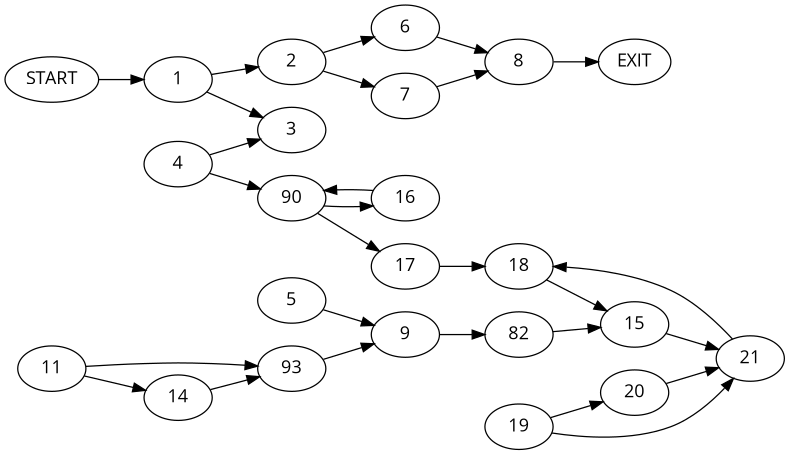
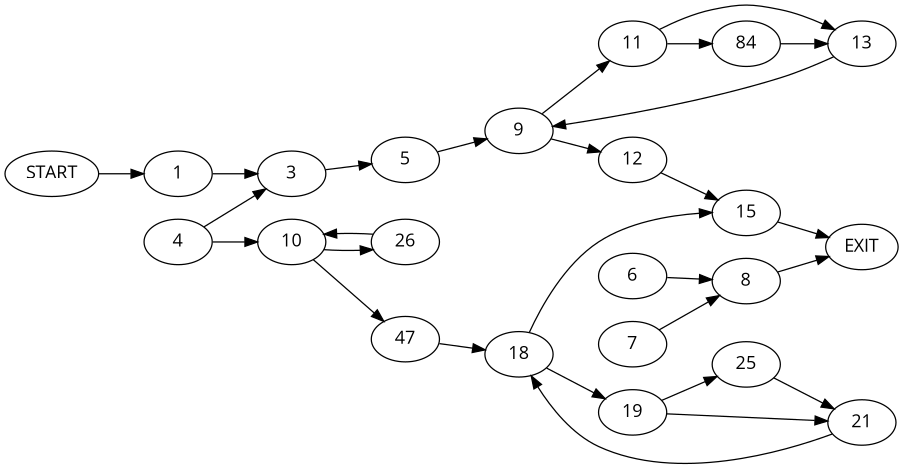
(292, 62) -> none
none -> (571, 91)
none -> (342, 168)
(292, 198) -> (292, 242)
(405, 198) -> (405, 242)
(405, 266) -> (405, 339)
(519, 335) -> (633, 160)
(686, 340) -> (797, 228)
(292, 369) -> (862, 44)
none -> (570, 380)
(635, 393) -> (746, 364)
(178, 398) -> (746, 44)
